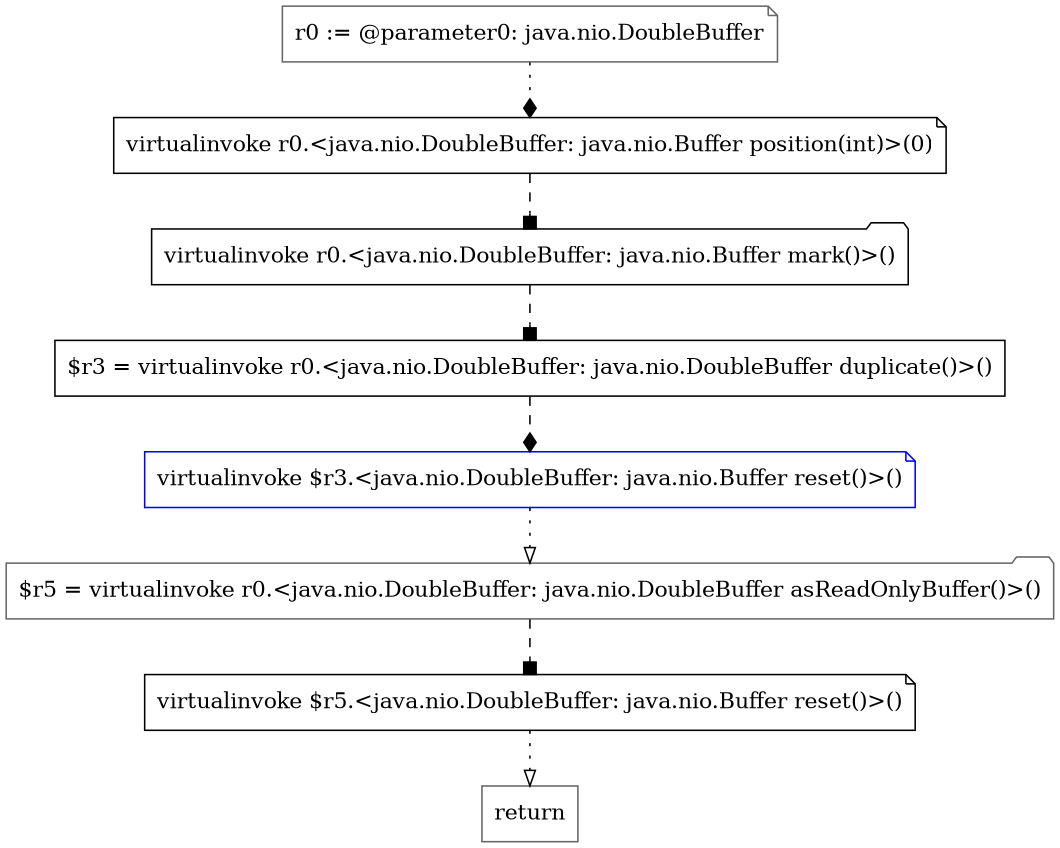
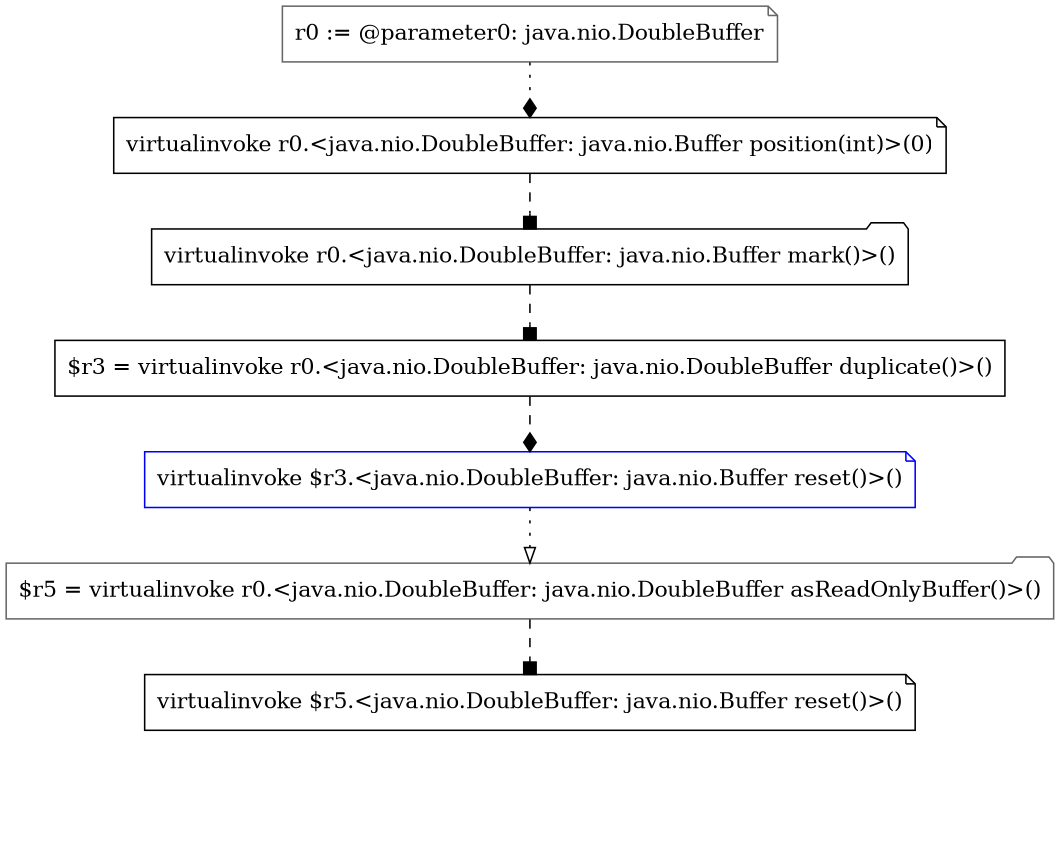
(530, 814) -> none
